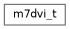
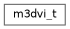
(35, 15) -> (35, 15)
